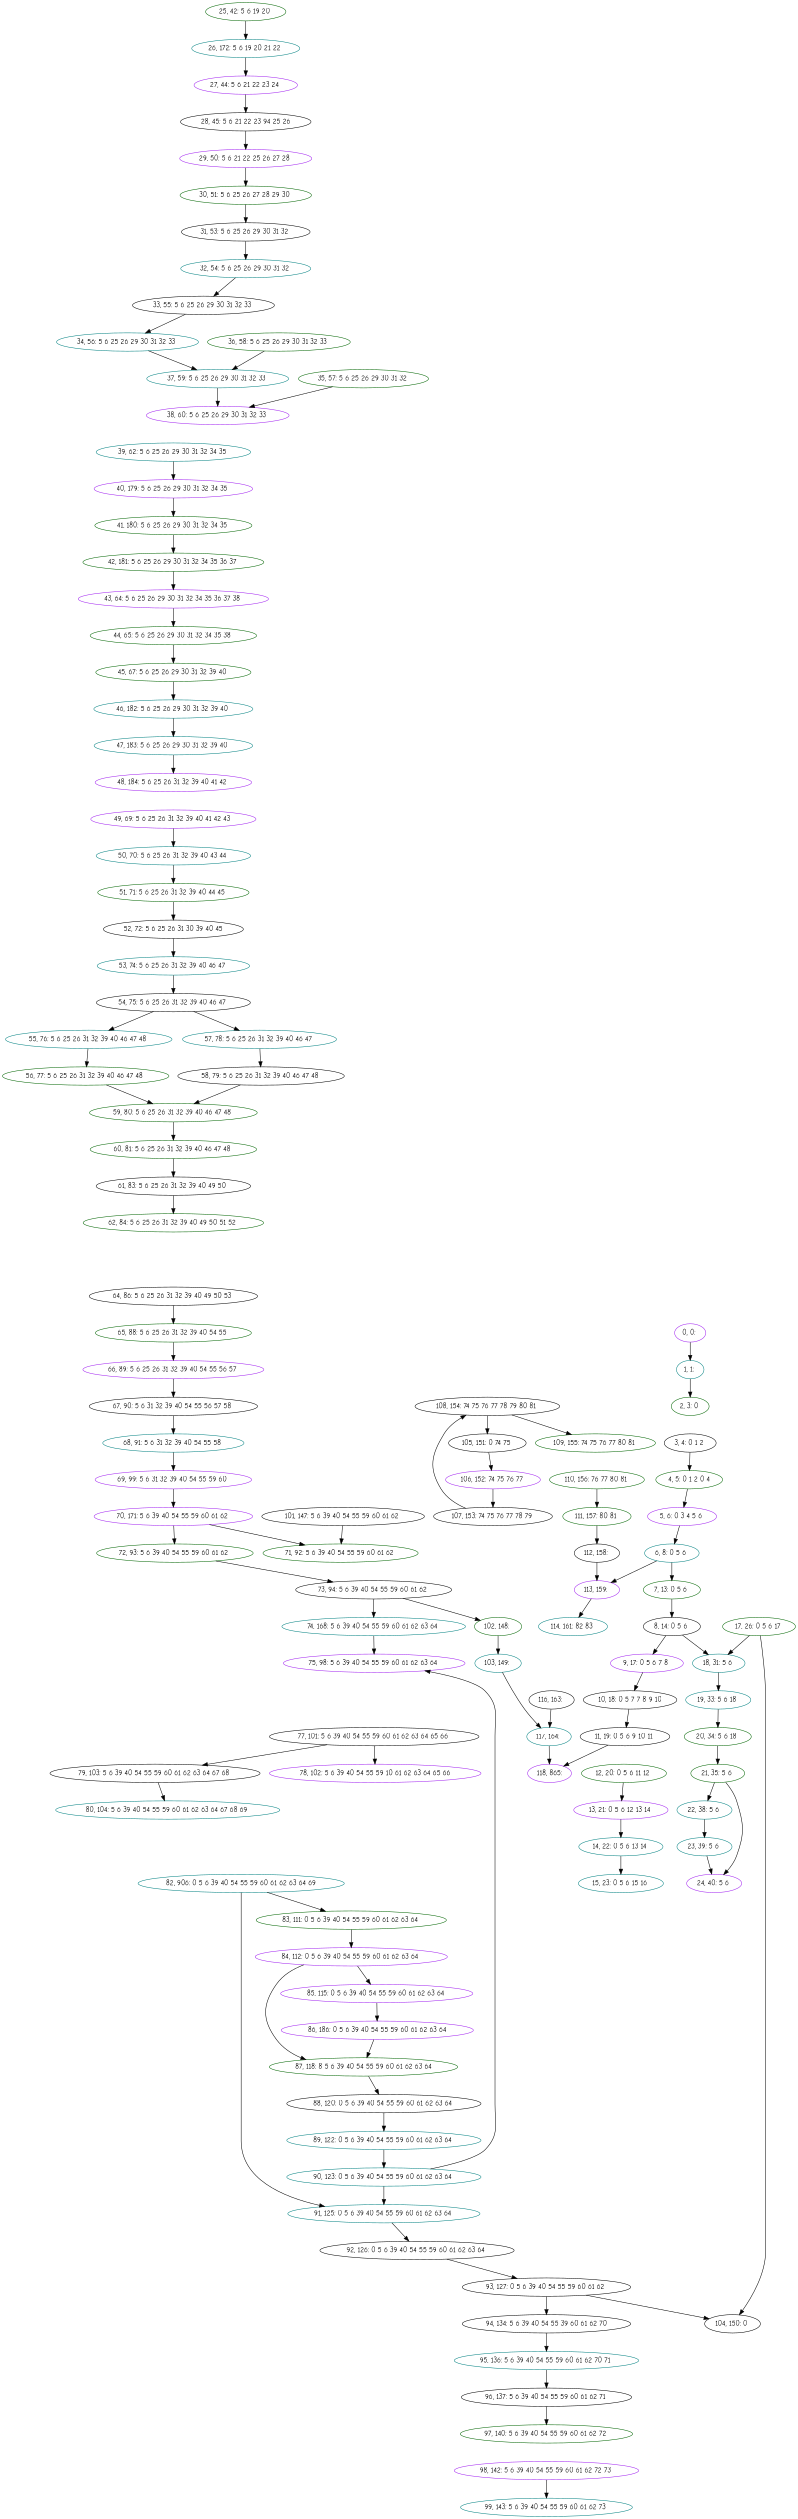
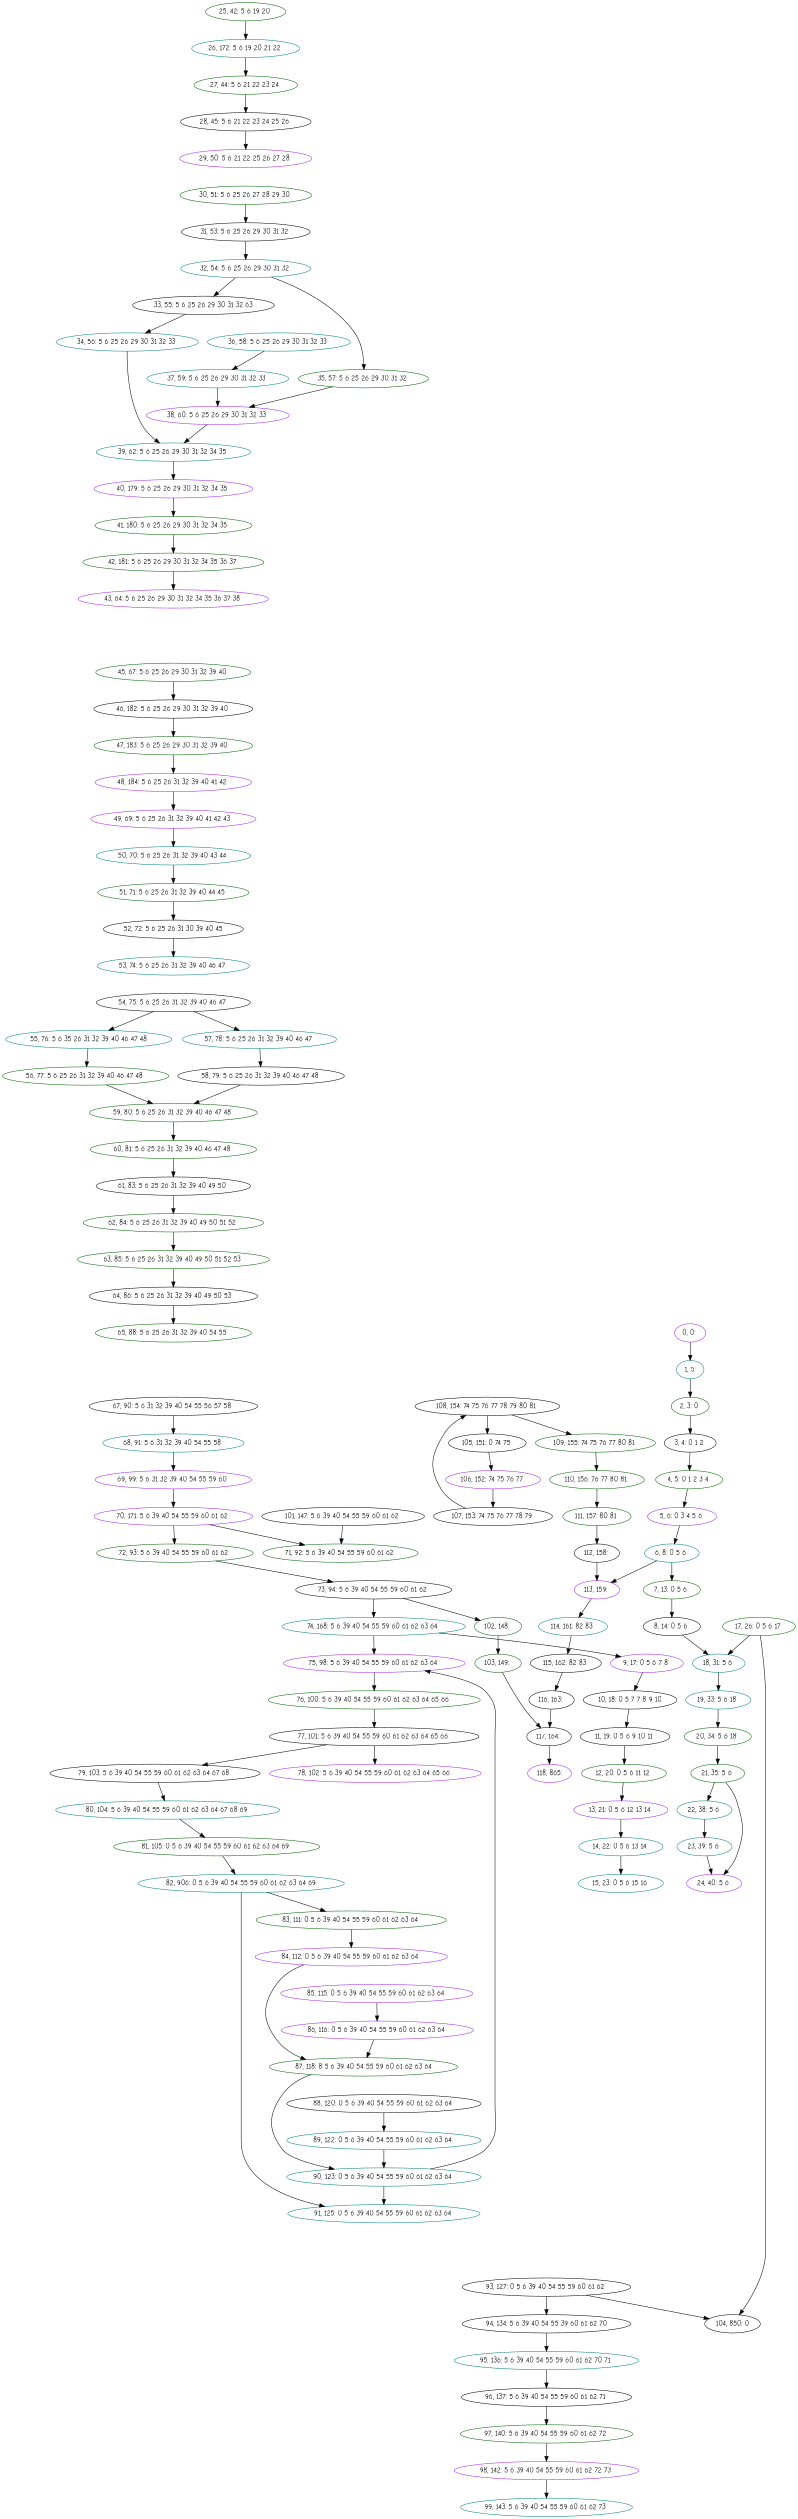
(246, 85) -> (246, 85)
(246, 122) -> (246, 122)
(246, 174) -> none
(203, 305) -> (203, 305)
none -> (331, 309)
(279, 342) -> (279, 342)
(170, 359) -> (132, 399)
none -> (198, 432)
(173, 636) -> none
(173, 709) -> (173, 709)
(173, 746) -> (173, 746)
none -> (173, 798)
(173, 982) -> none
(89, 1039) -> (89, 1039)
none -> (173, 1260)
(173, 1370) -> none
(690, 1370) -> (690, 1370)
none -> (690, 1422)
none -> (596, 1459)
(689, 1480) -> (689, 1480)
(661, 1643) -> (528, 1643)
(498, 1663) -> (498, 1663)
none -> (566, 1663)
none -> (374, 1700)
(549, 1737) -> (549, 1737)
(588, 1755) -> (625, 1752)
(375, 1773) -> (375, 1773)
none -> (217, 1847)
(363, 1973) -> none
(377, 2030) -> (377, 2030)
(372, 2083) -> (272, 2130)
(417, 2250) -> none
(733, 2324) -> (733, 2324)
none -> (546, 2450)
